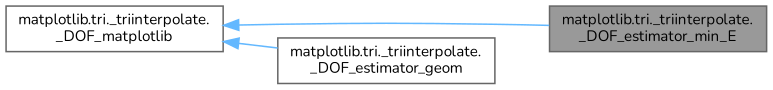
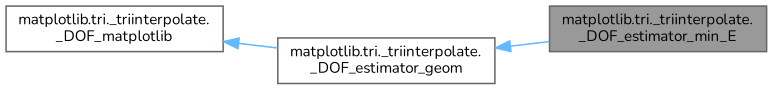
(394, 23) -> (530, 44)
